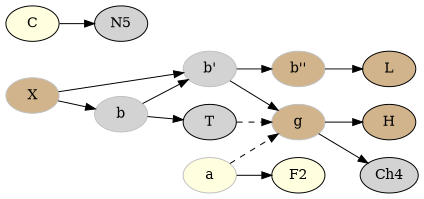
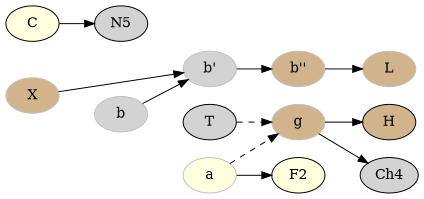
(389, 69) -> (389, 69)
(250, 93) -> none
(72, 104) -> none
(160, 118) -> none
